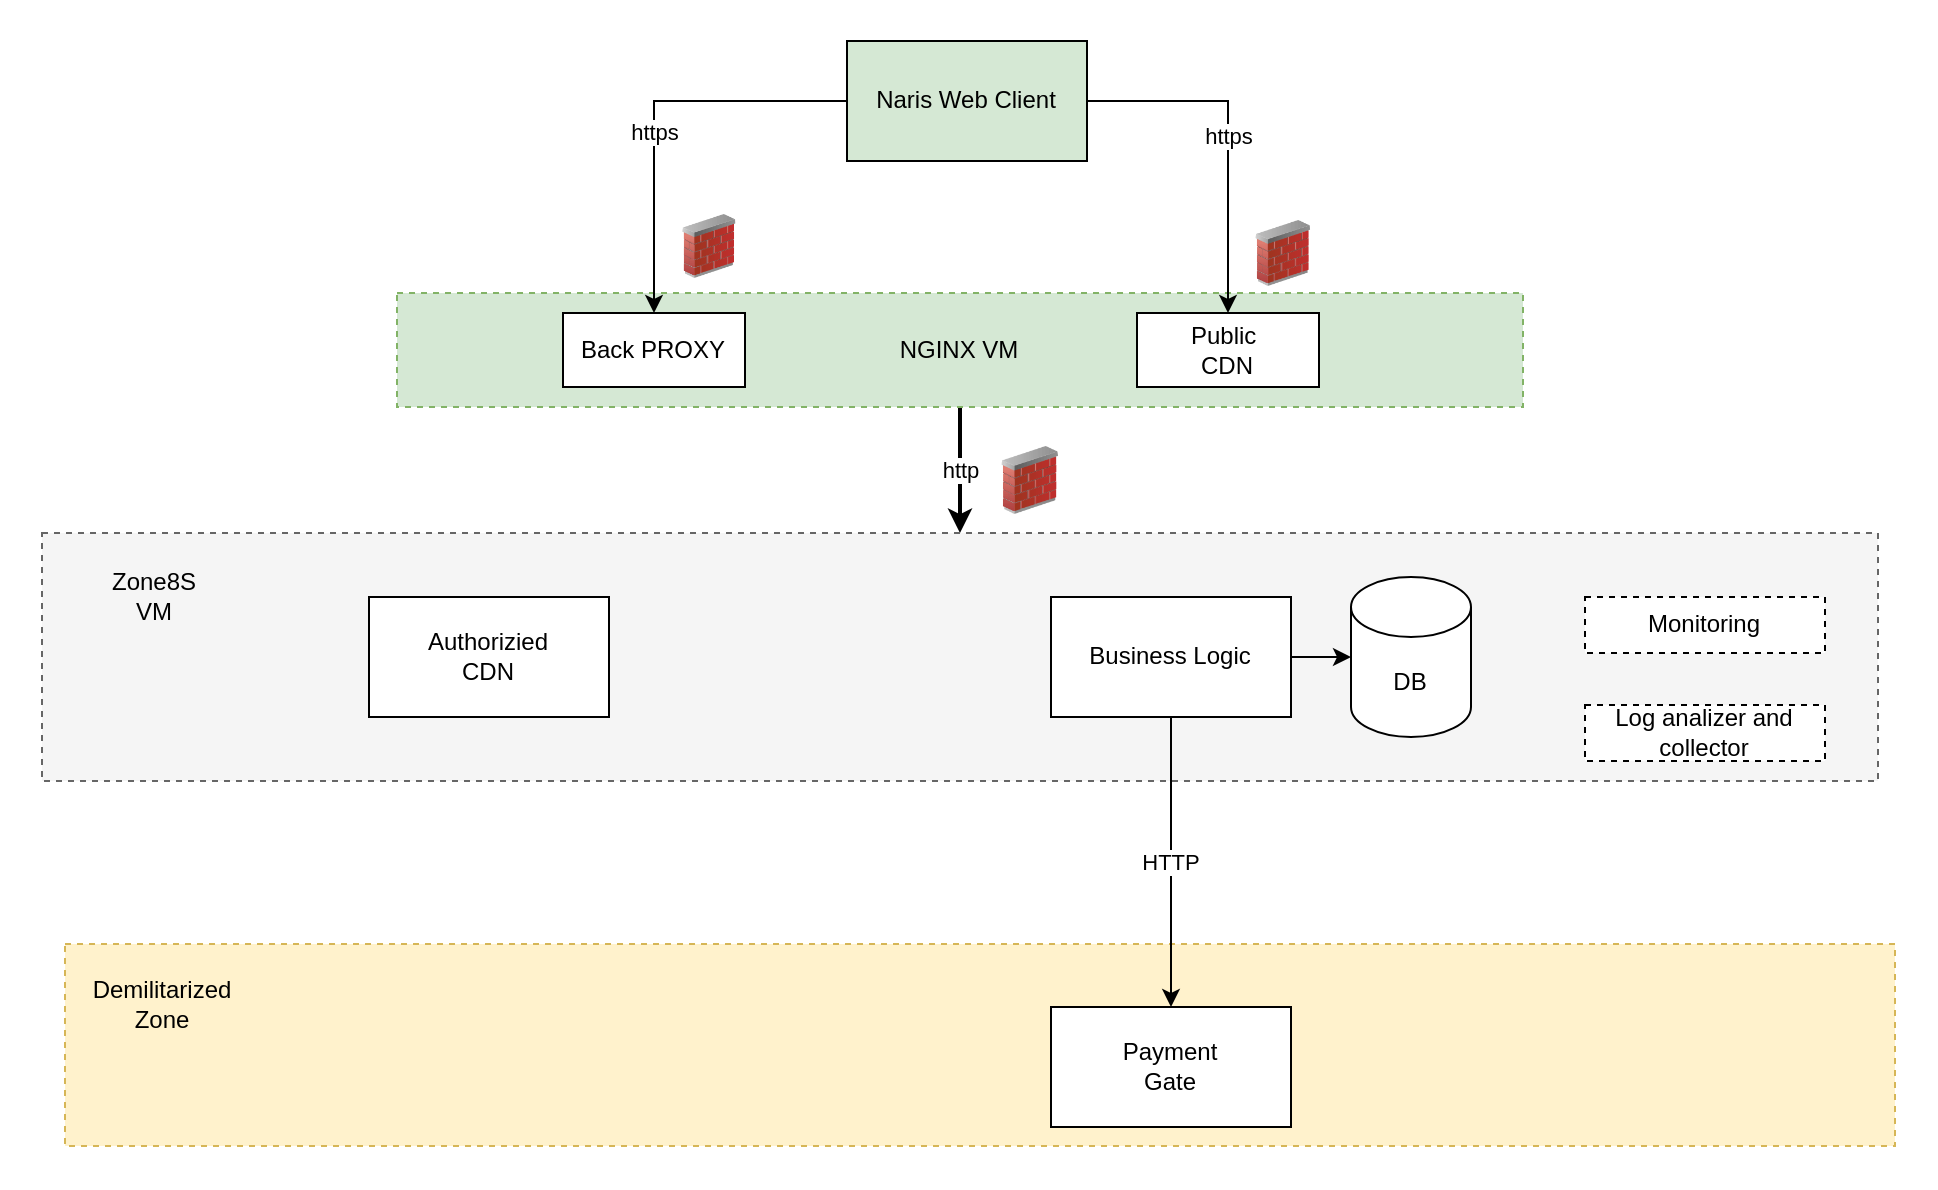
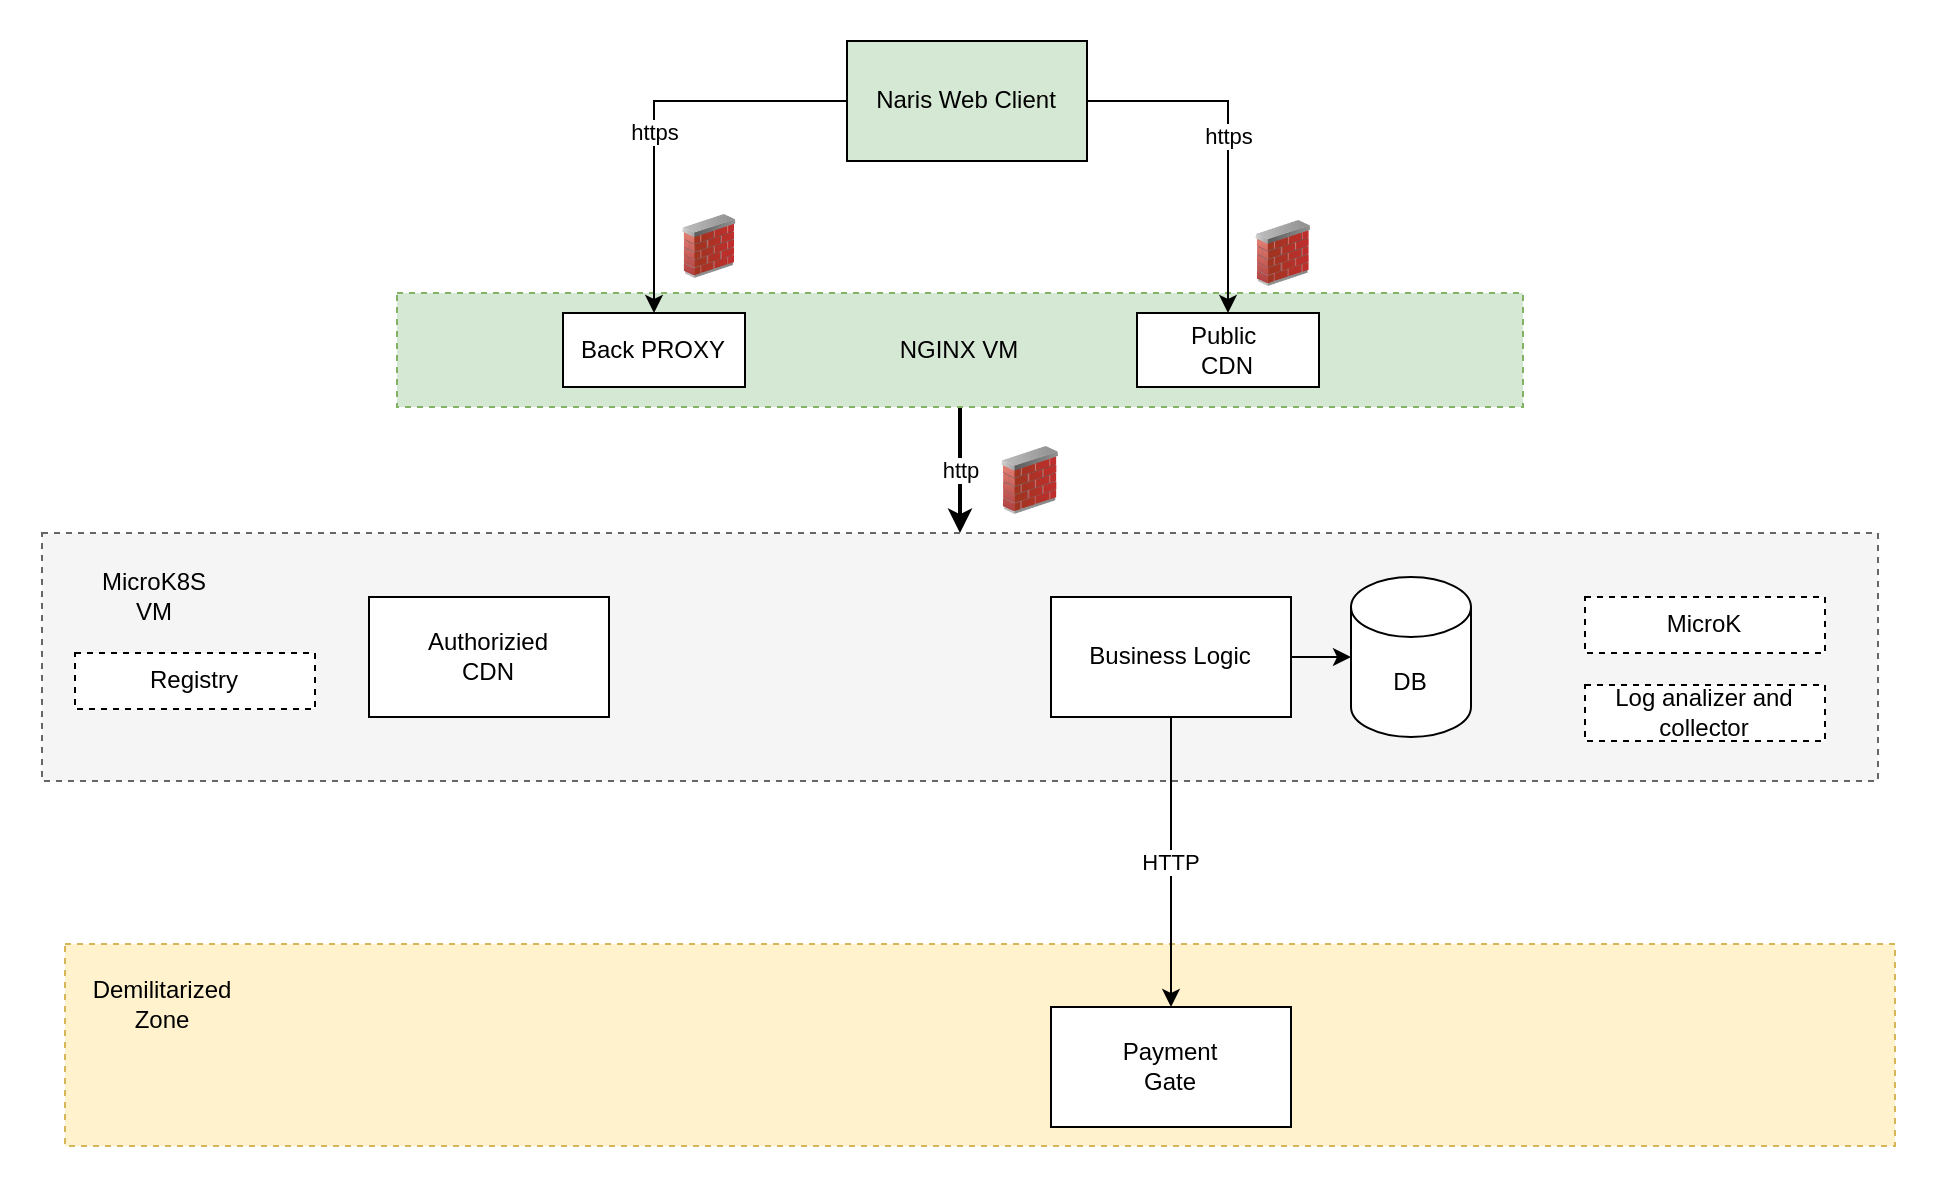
(155, 597) -> (155, 597)
(1705, 625) -> (1705, 625)
none -> (195, 681)
(1705, 733) -> (1705, 713)
